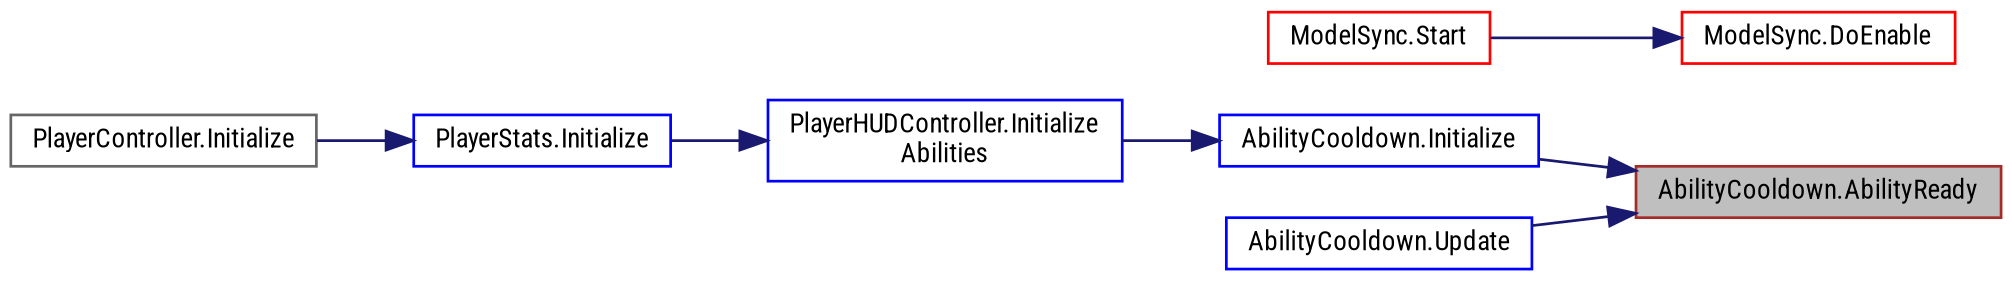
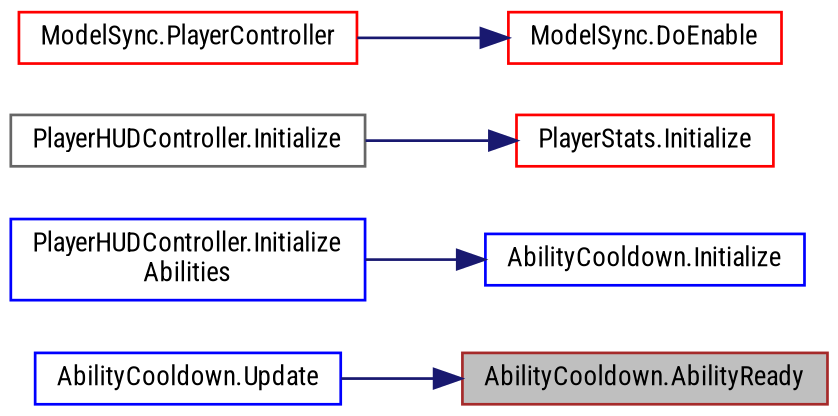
(1379, 38) -> (188, 38)
(164, 141) -> (188, 141)
(542, 141) -> (645, 141)
(706, 141) -> none
(1574, 163) -> none
